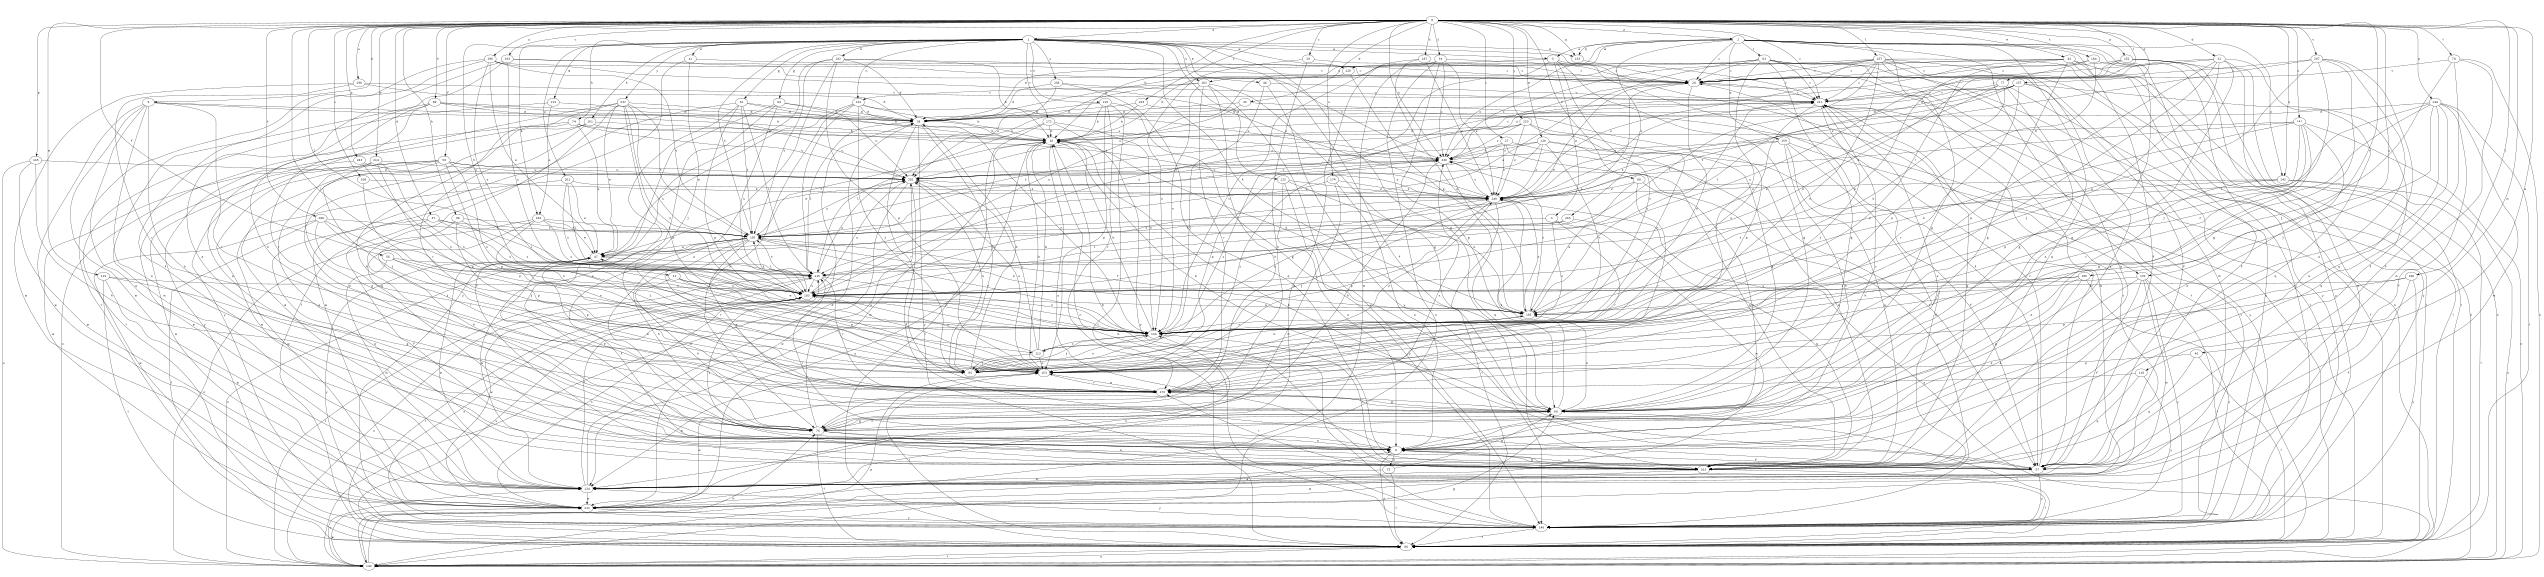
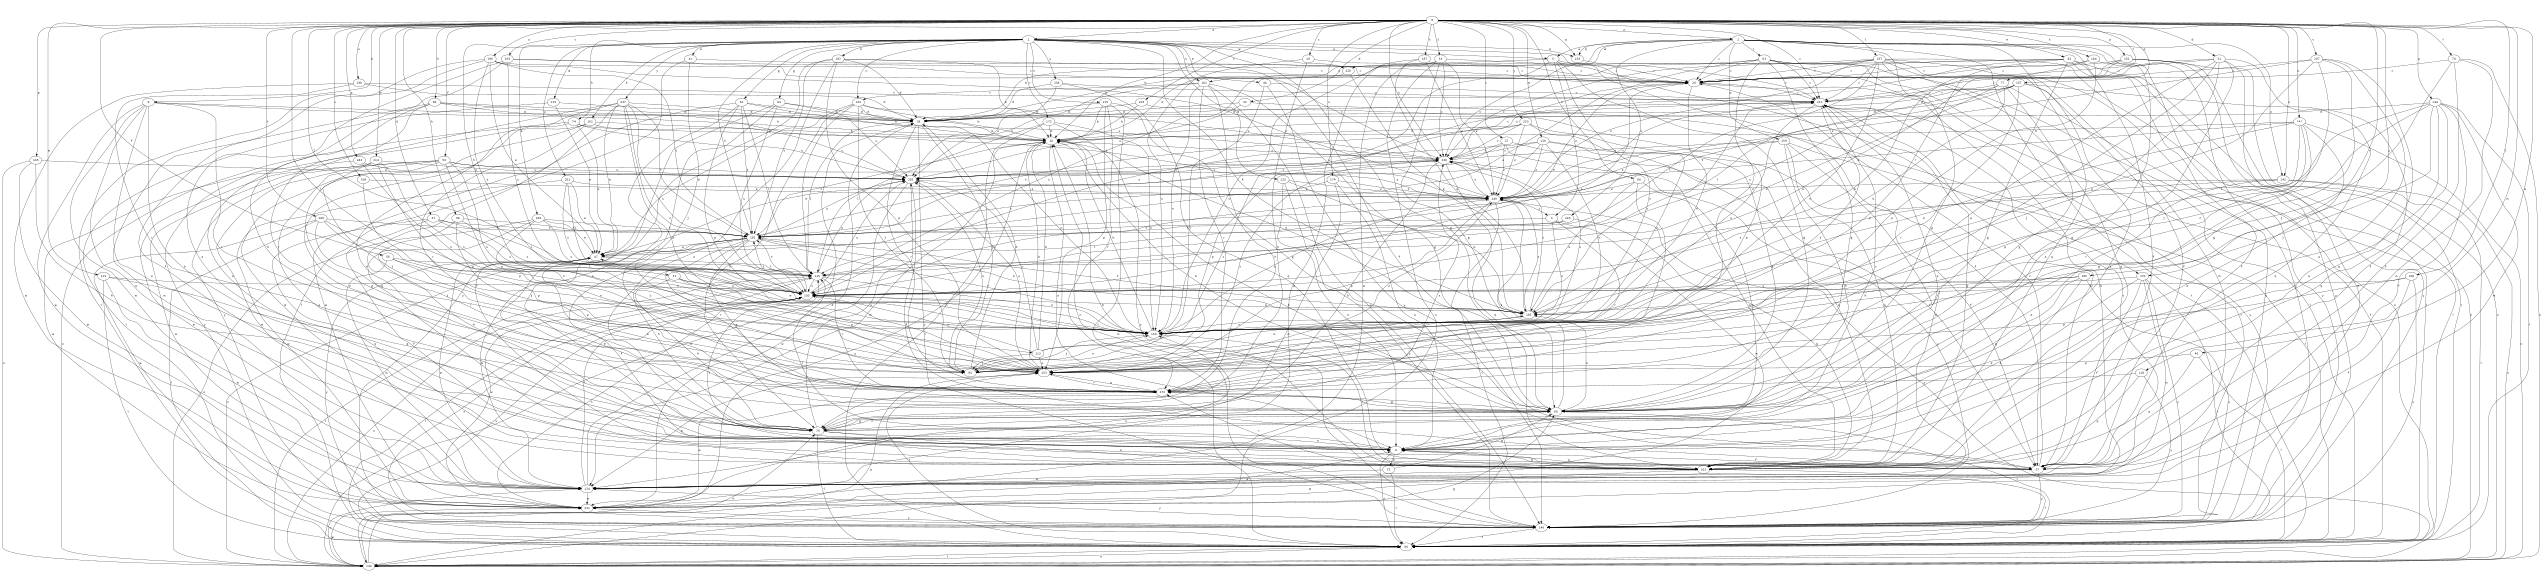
(548, 159) -> (589, 176)
(1241, 313) -> (1526, 205)
(1078, 341) -> (1563, 298)
